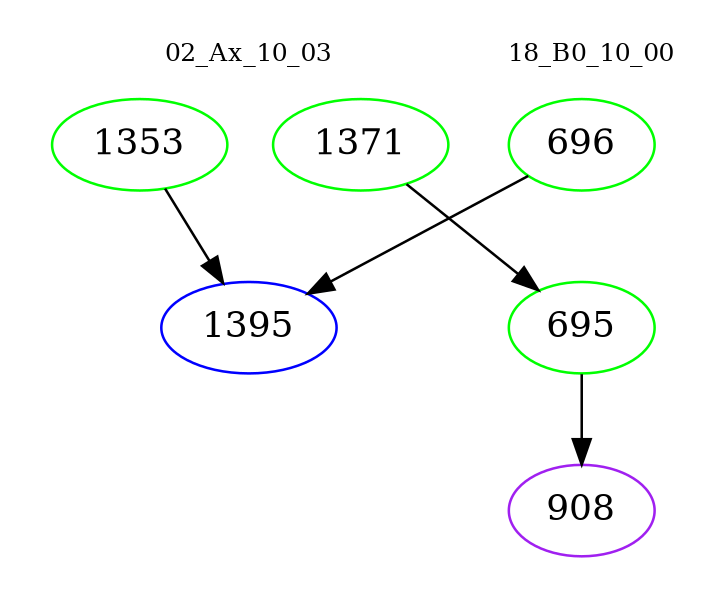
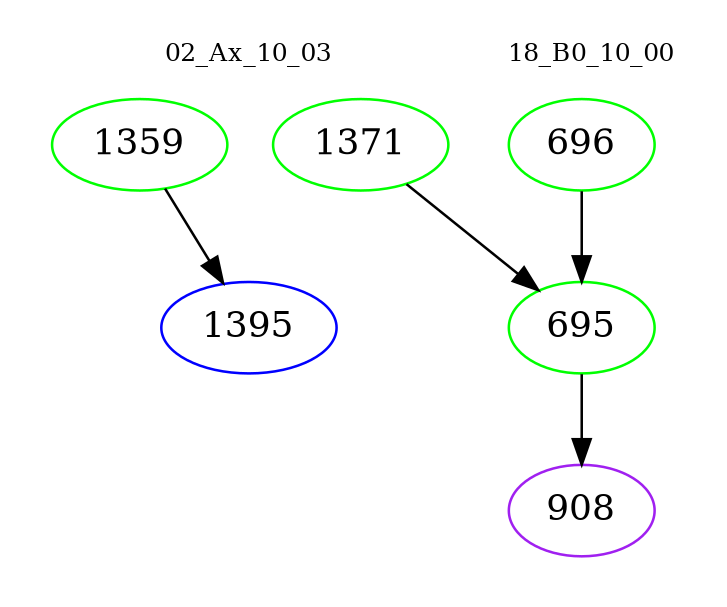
(140, 145) -> (140, 145)
(429, 229) -> (582, 224)
